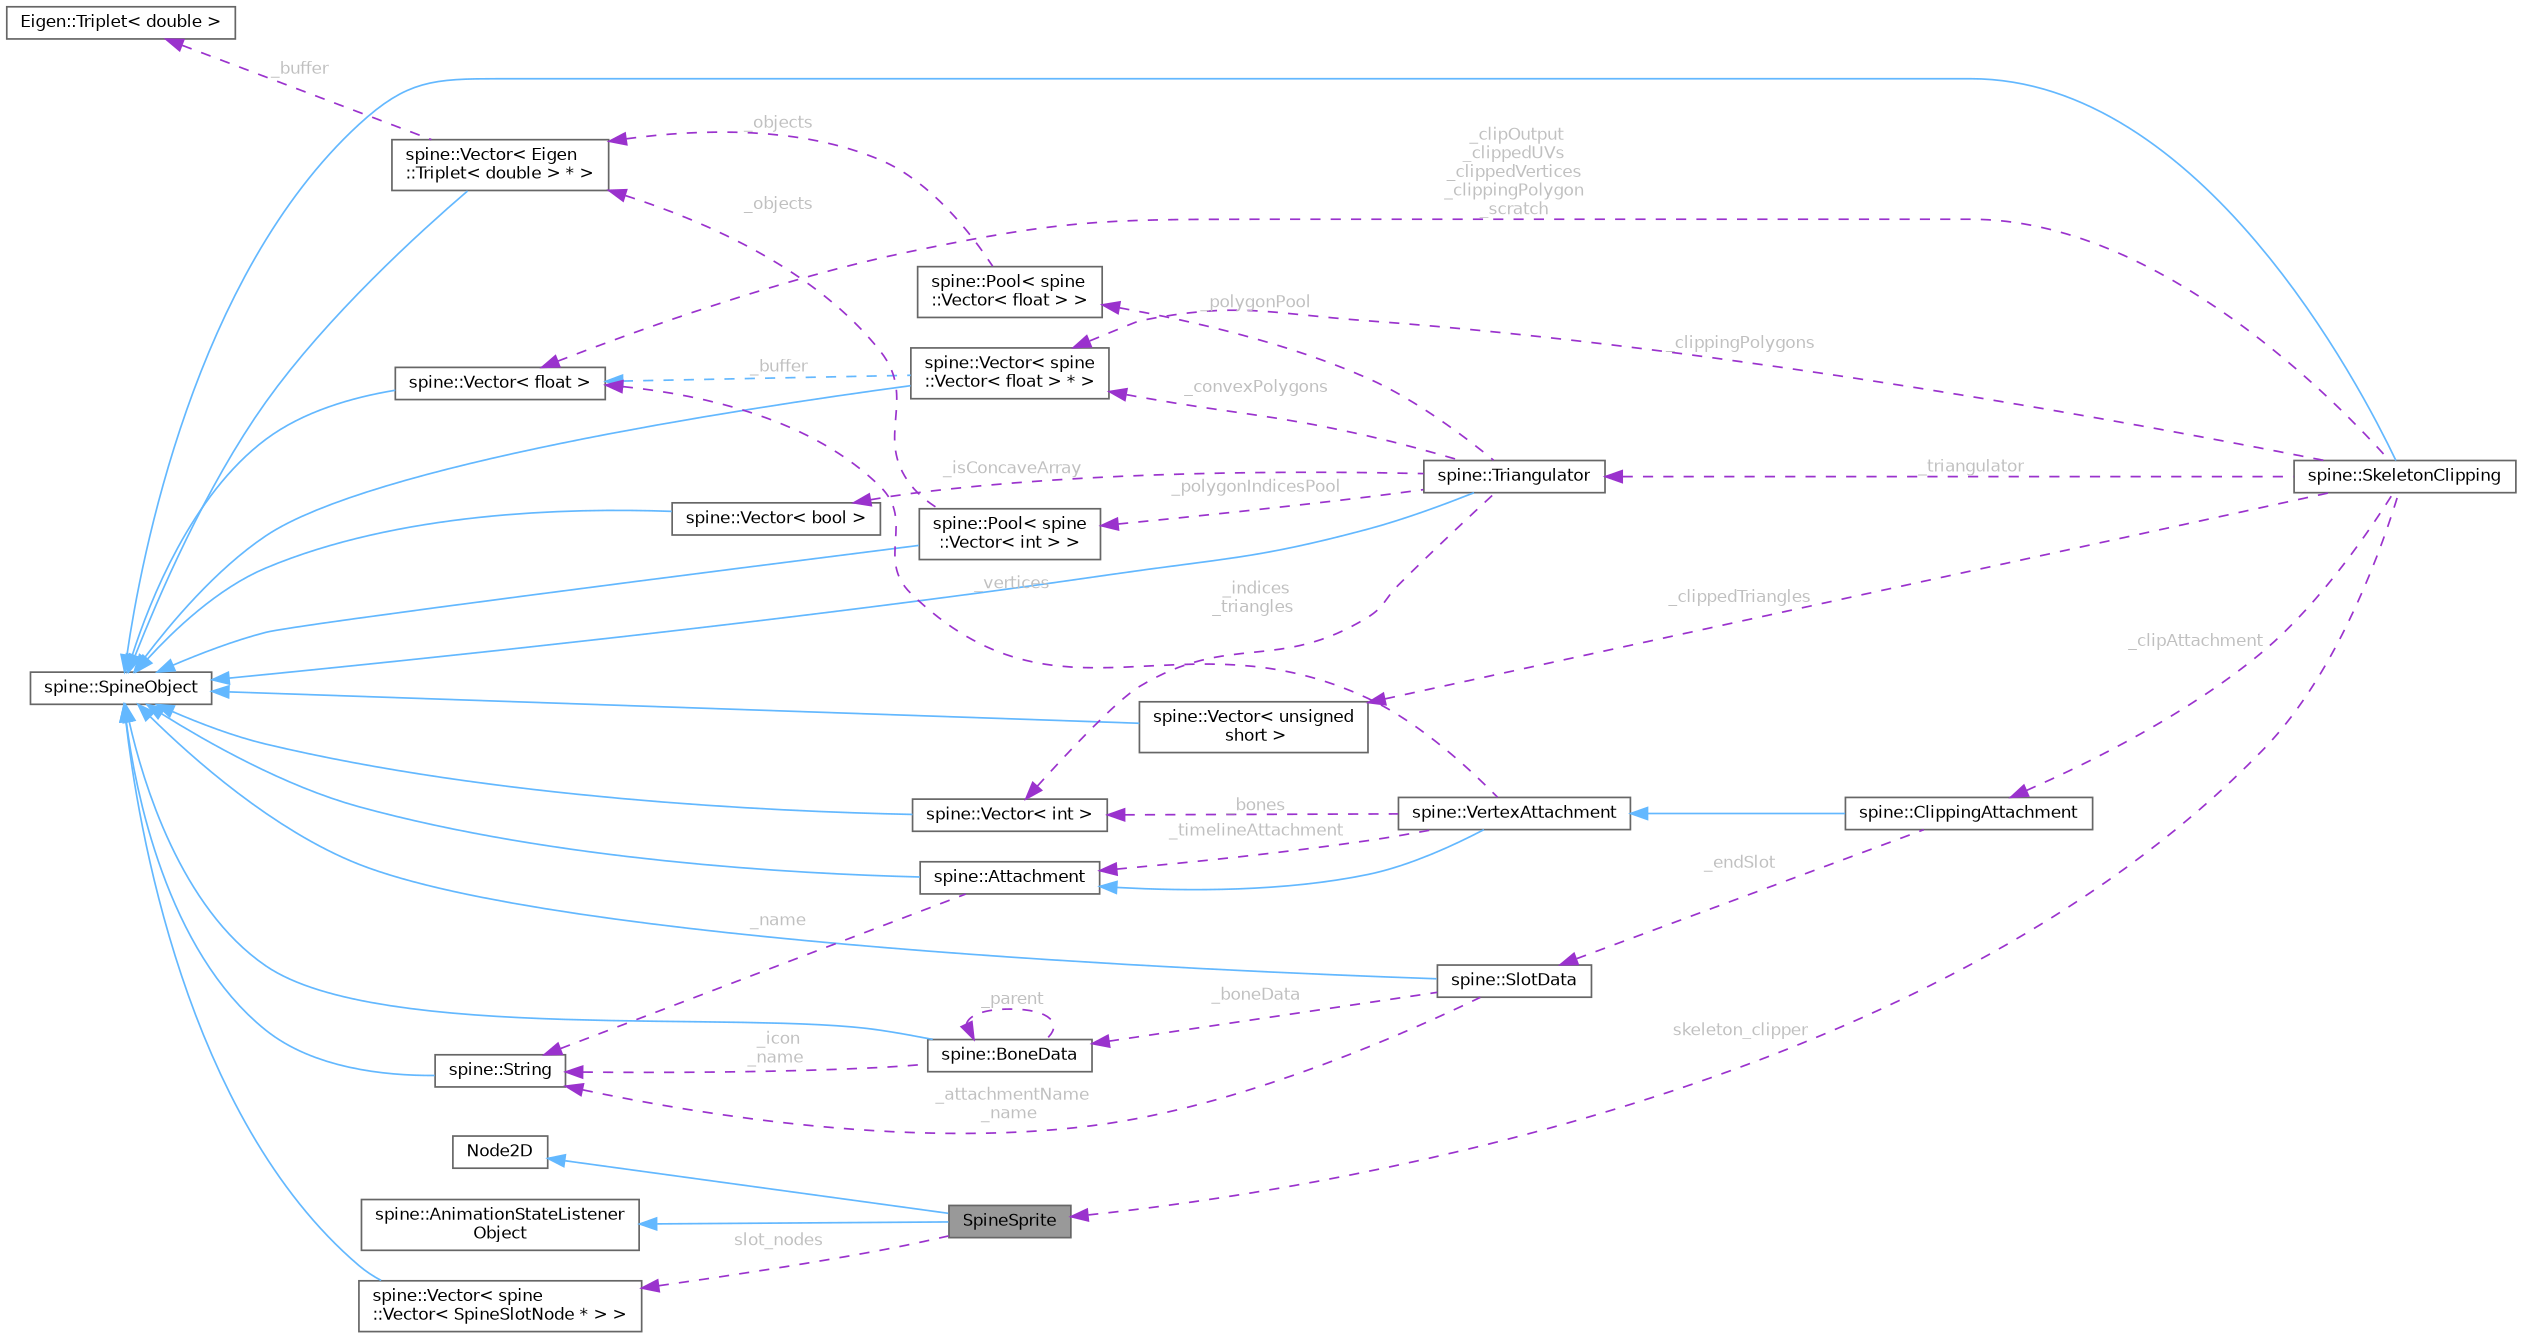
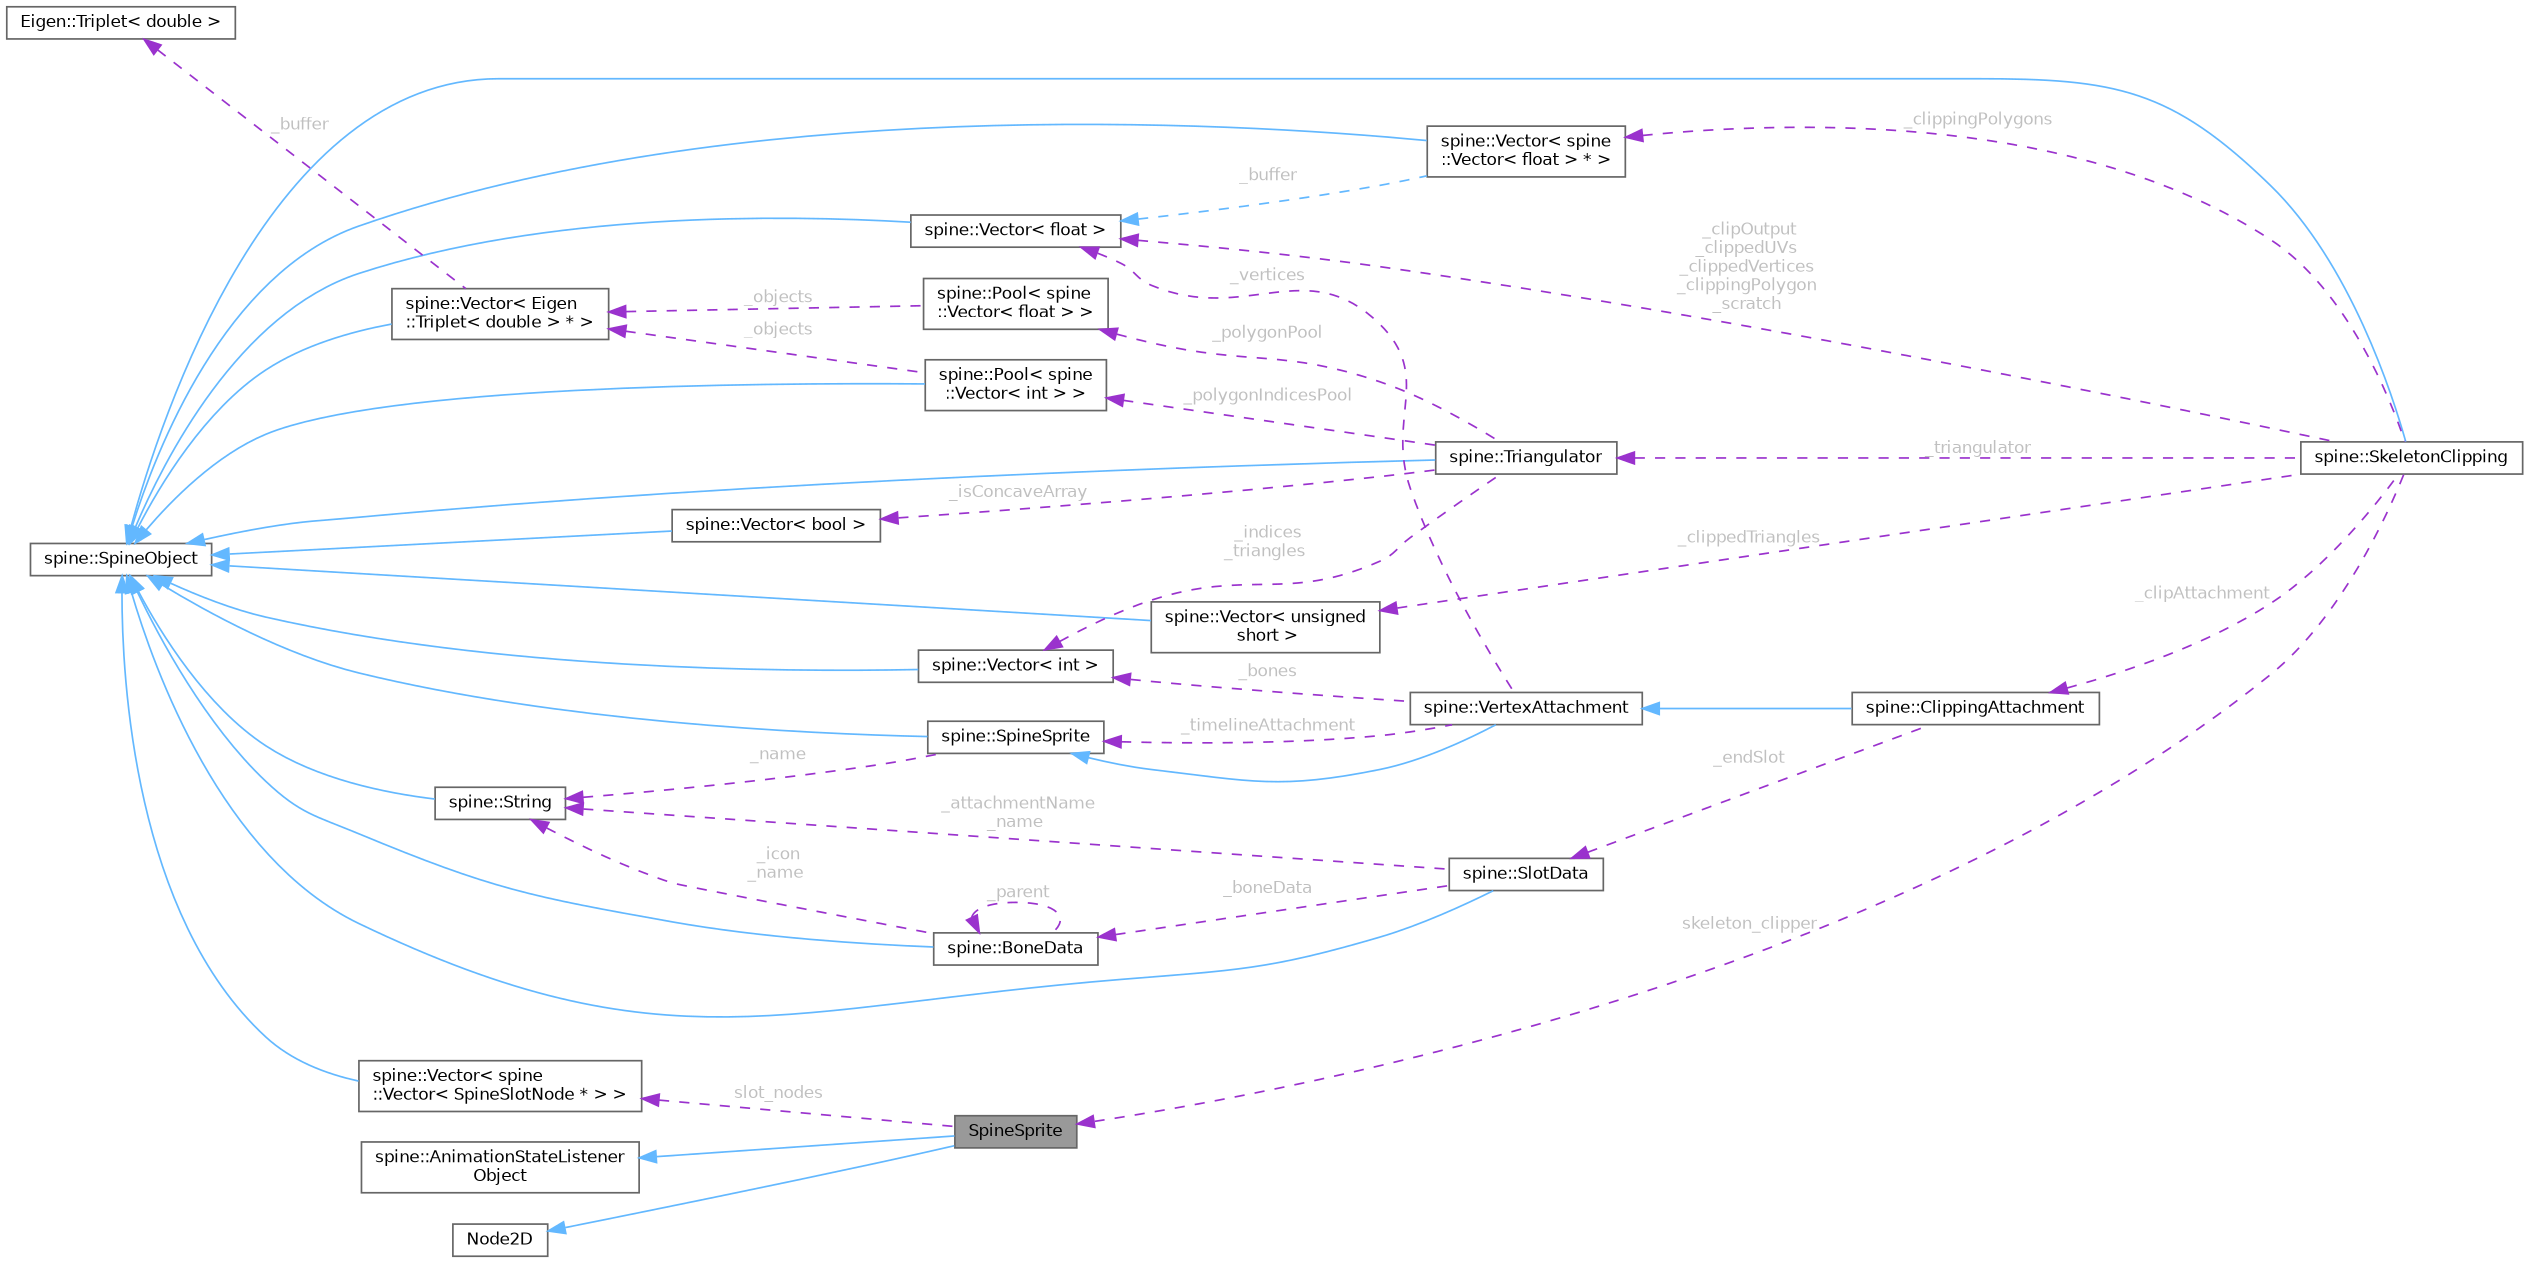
(1295, 421) -> none
(1010, 878) -> (1016, 737)
